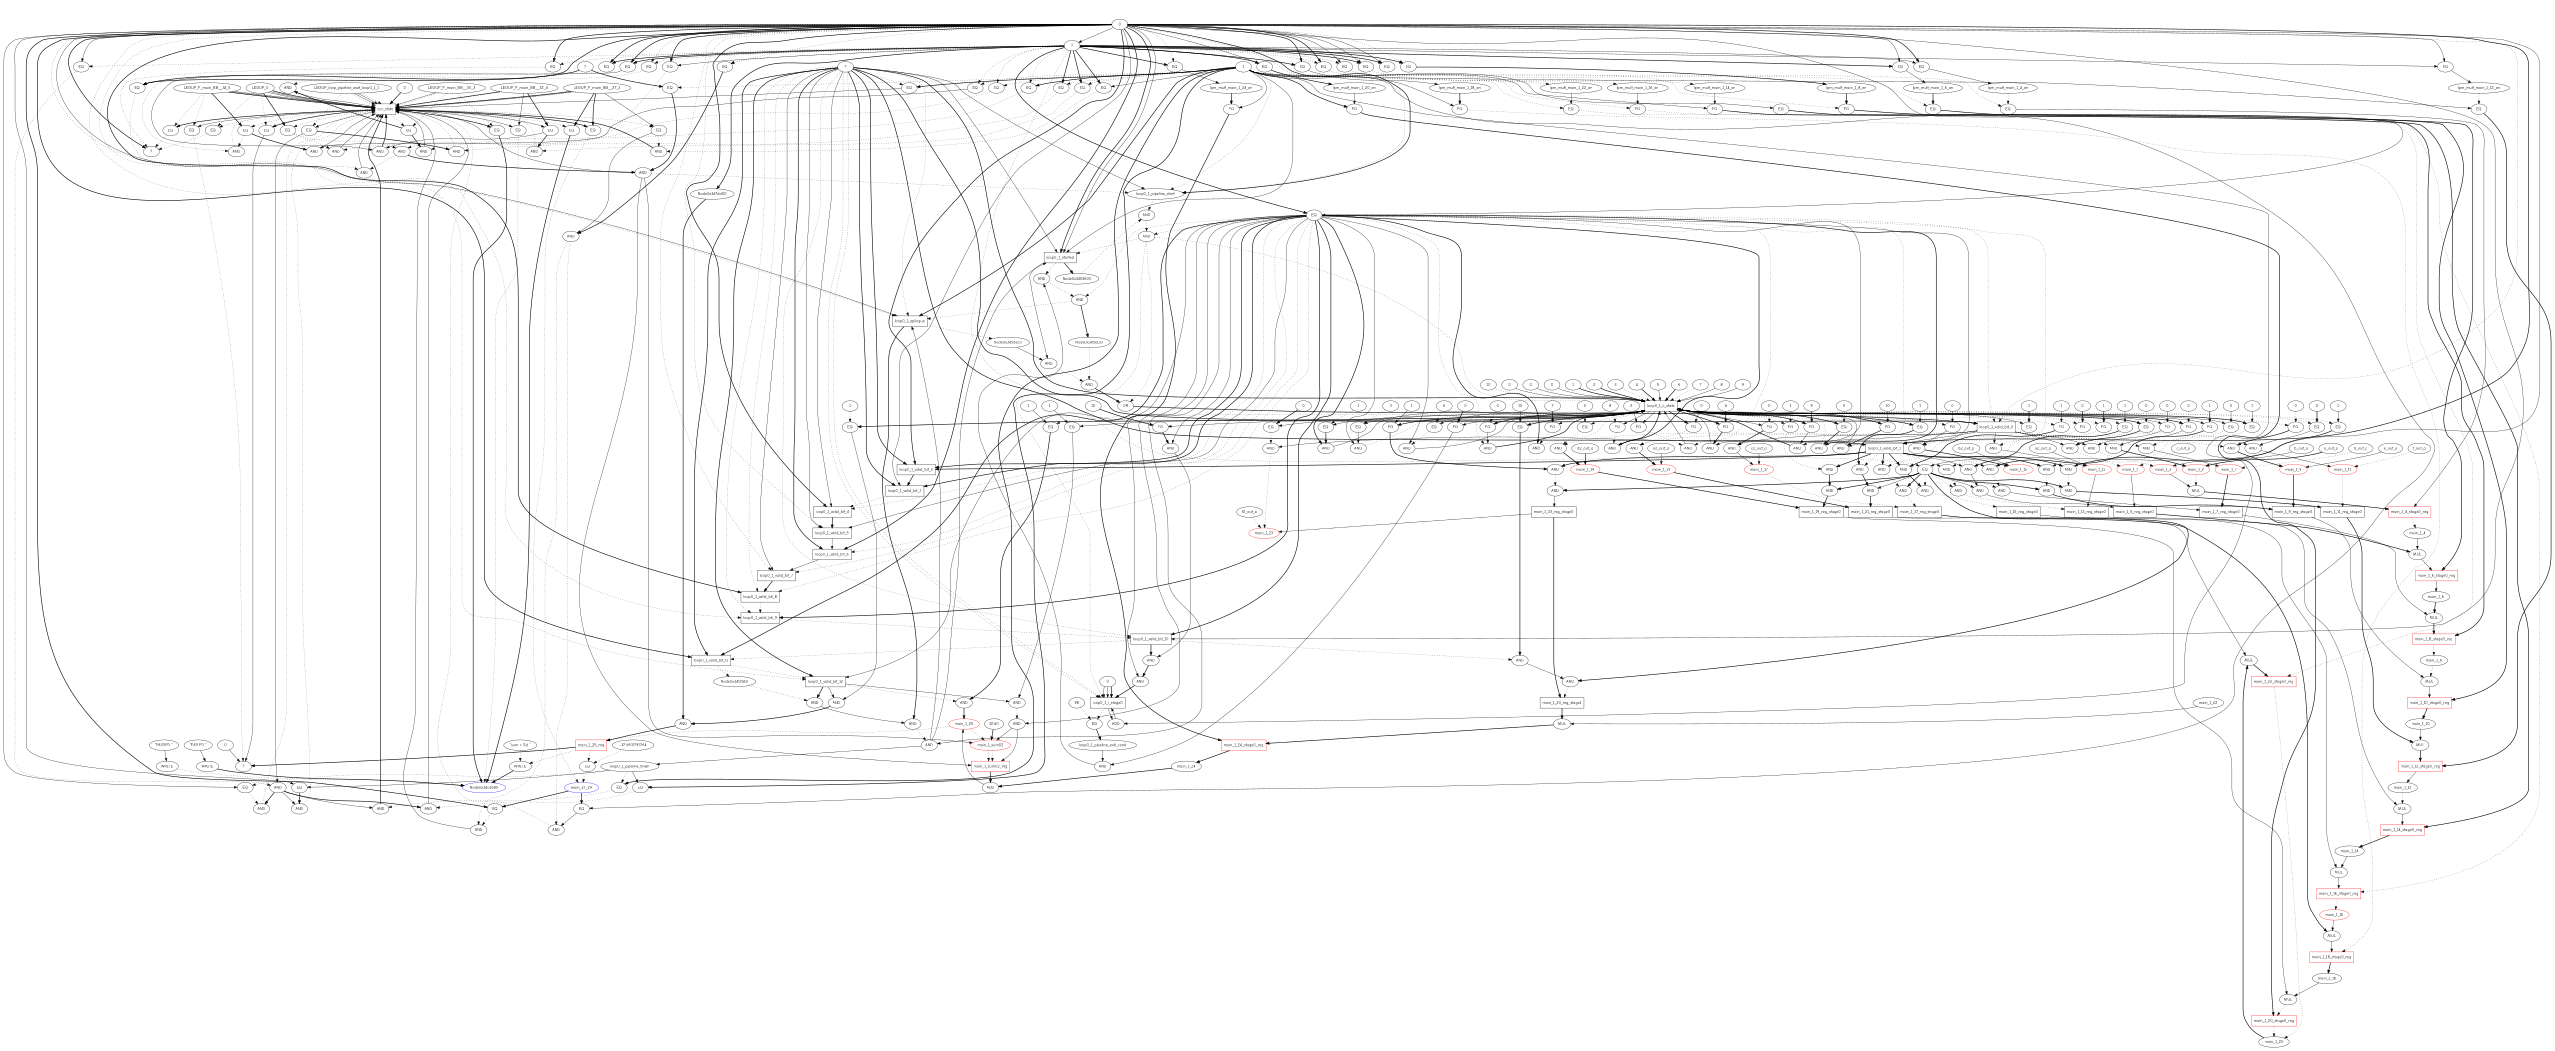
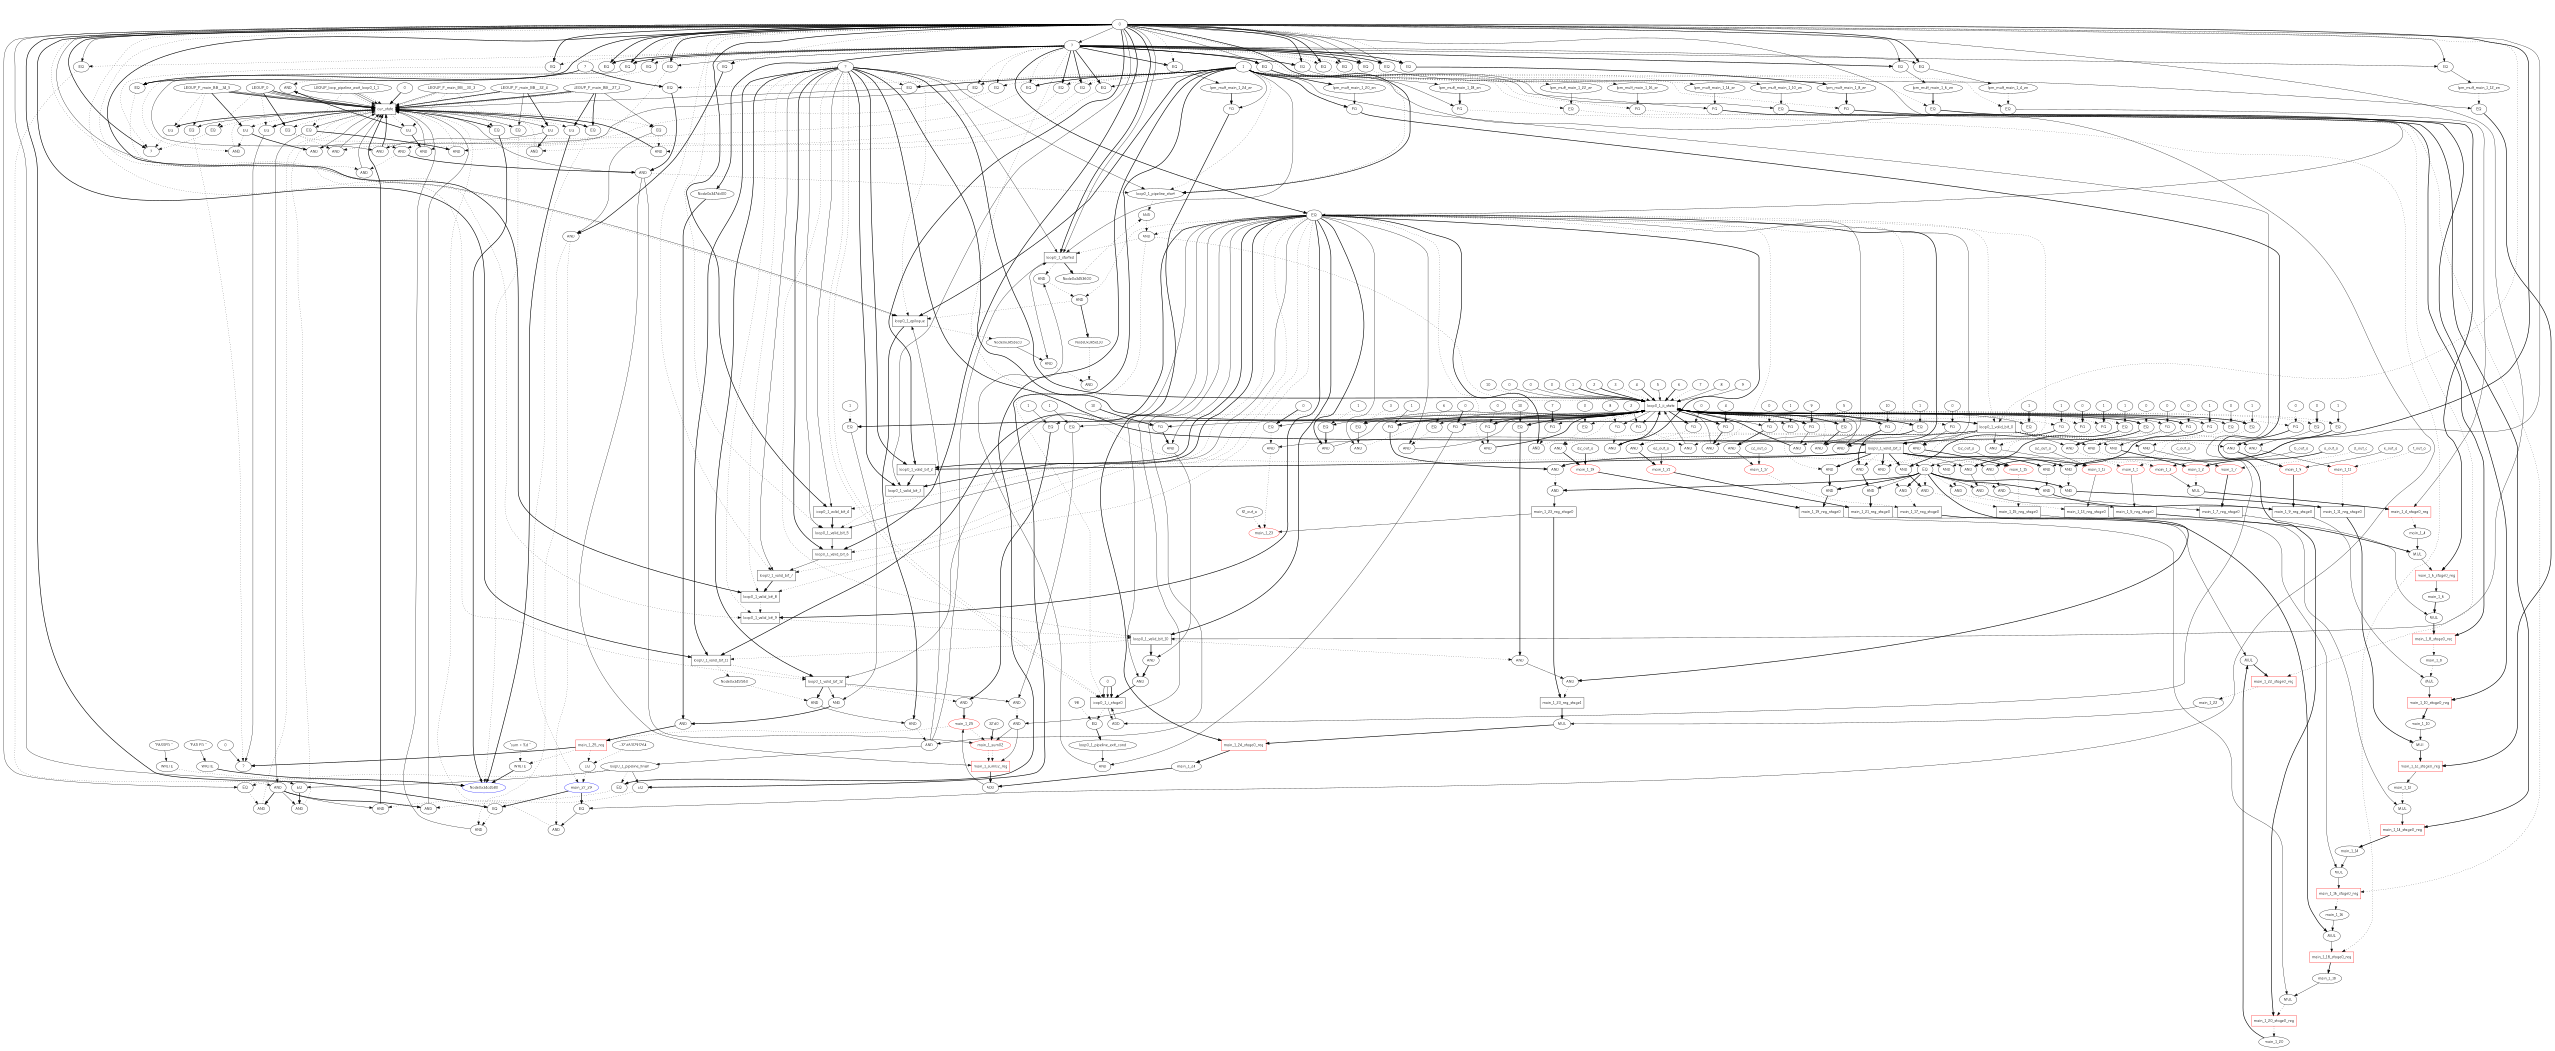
none -> (1781, 88)
(1126, 406) -> none
none -> (2018, 489)
(871, 501) -> (874, 509)
(2291, 865) -> (2240, 693)
(2334, 915) -> (2334, 915)
